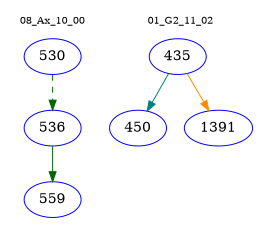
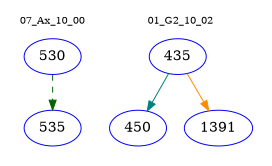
(53, 21) -> (53, 21)
(181, 21) -> (181, 21)
(53, 128) -> (53, 128)
(53, 200) -> none
